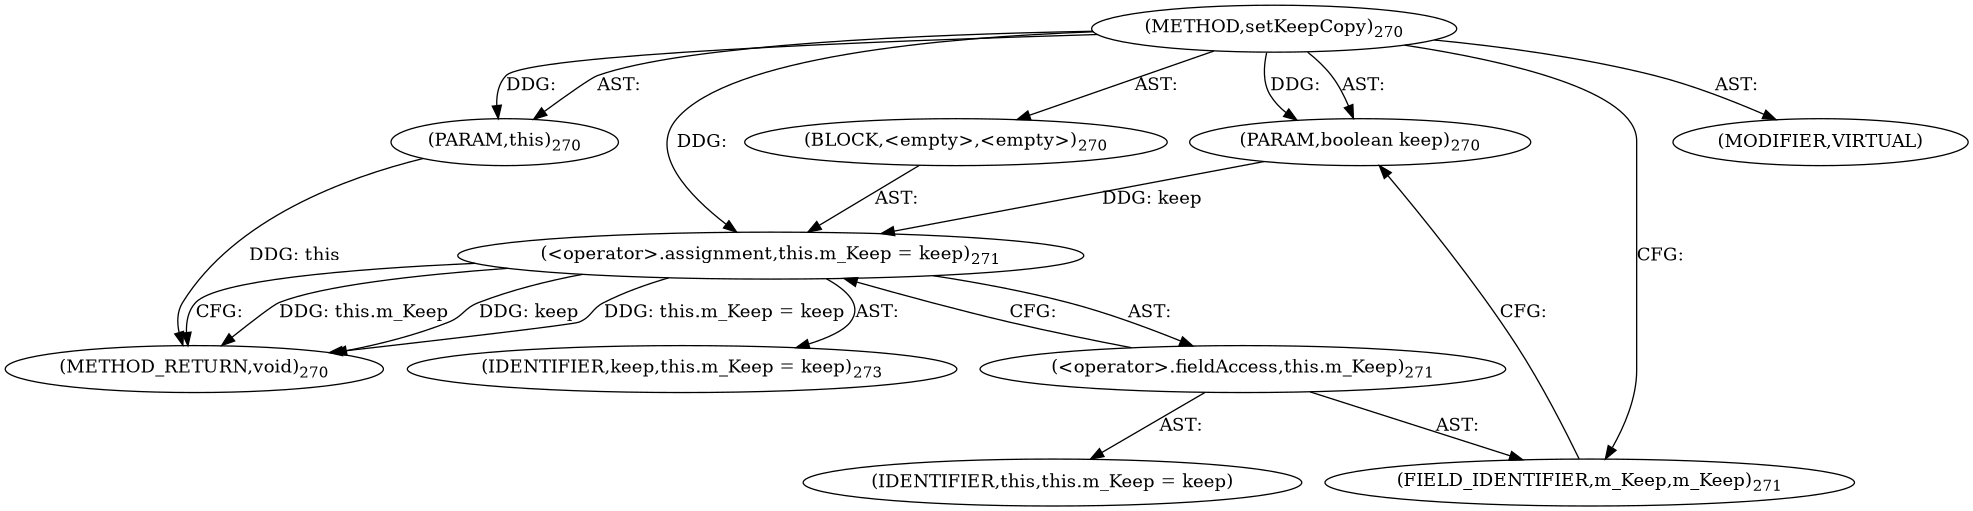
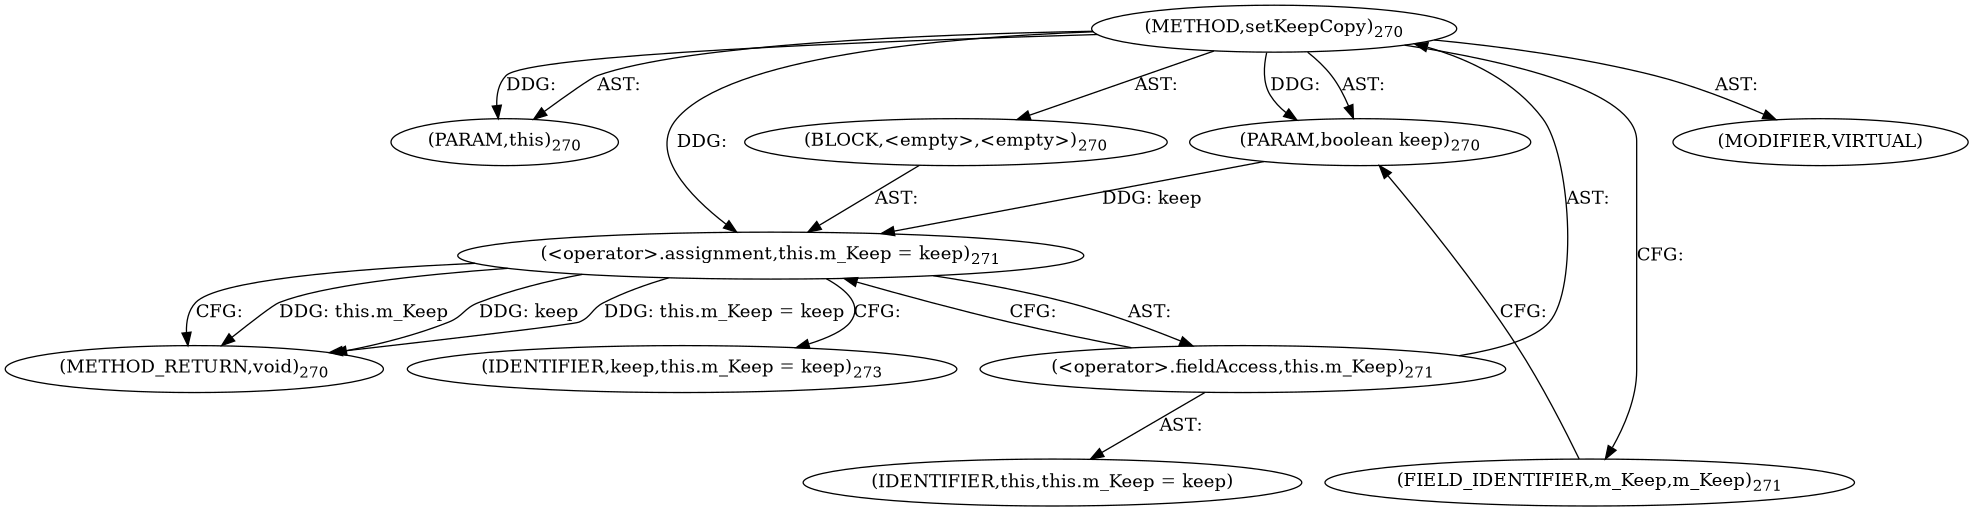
(276, 217) -> none
(880, 312) -> (880, 312)
(1410, 424) -> (1566, 200)
